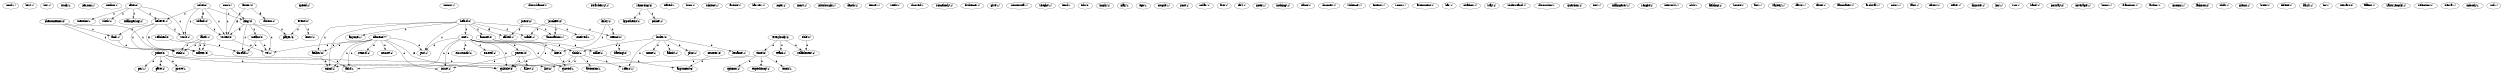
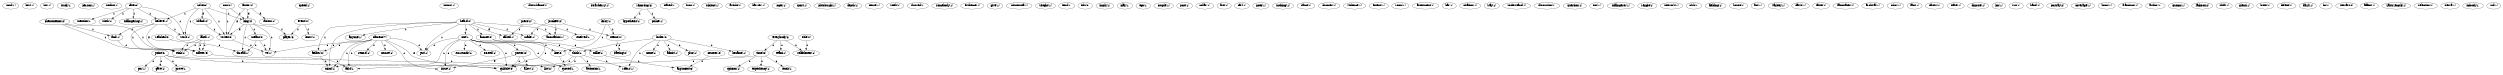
none -> (248, 13)
(494, 61) -> (494, 61)
